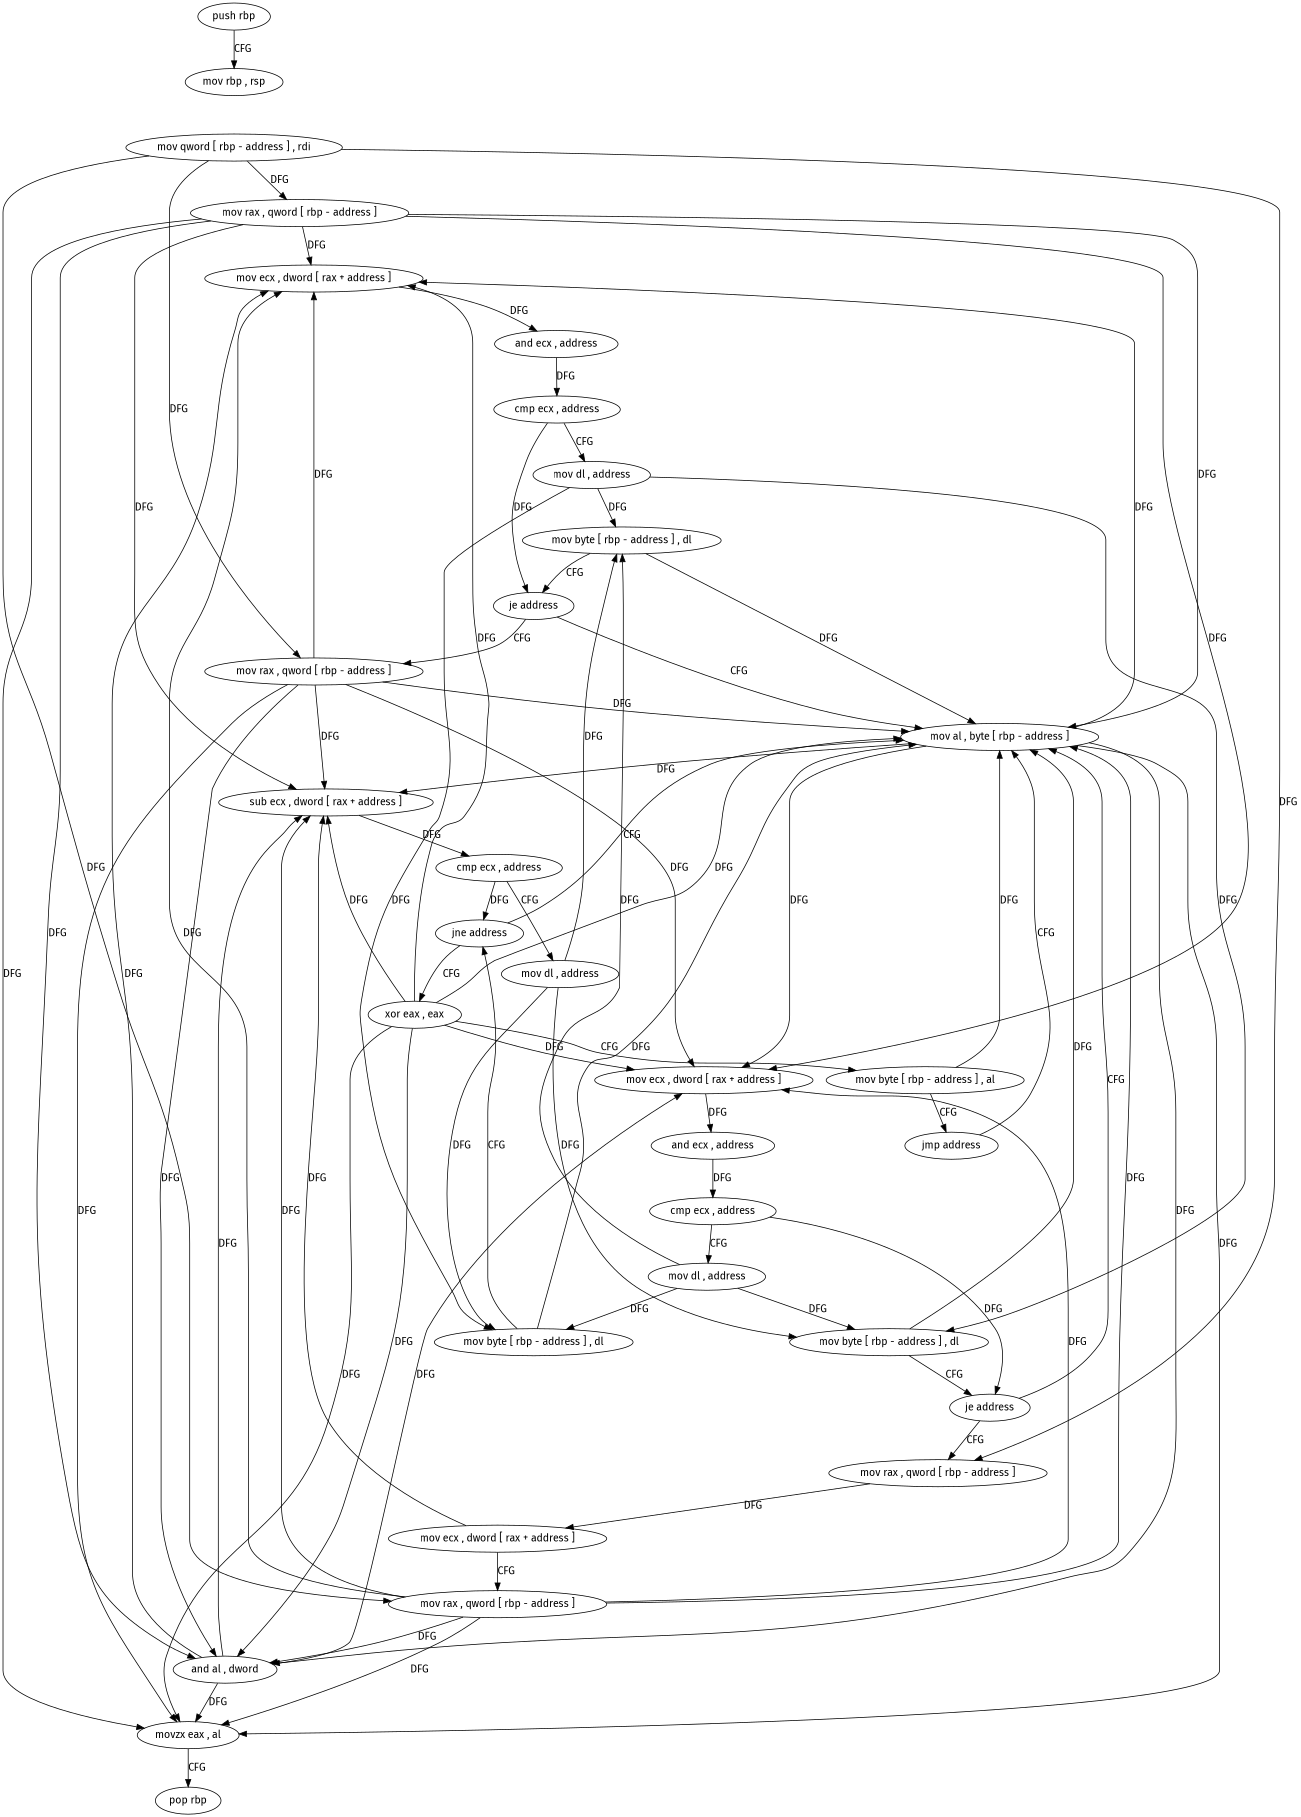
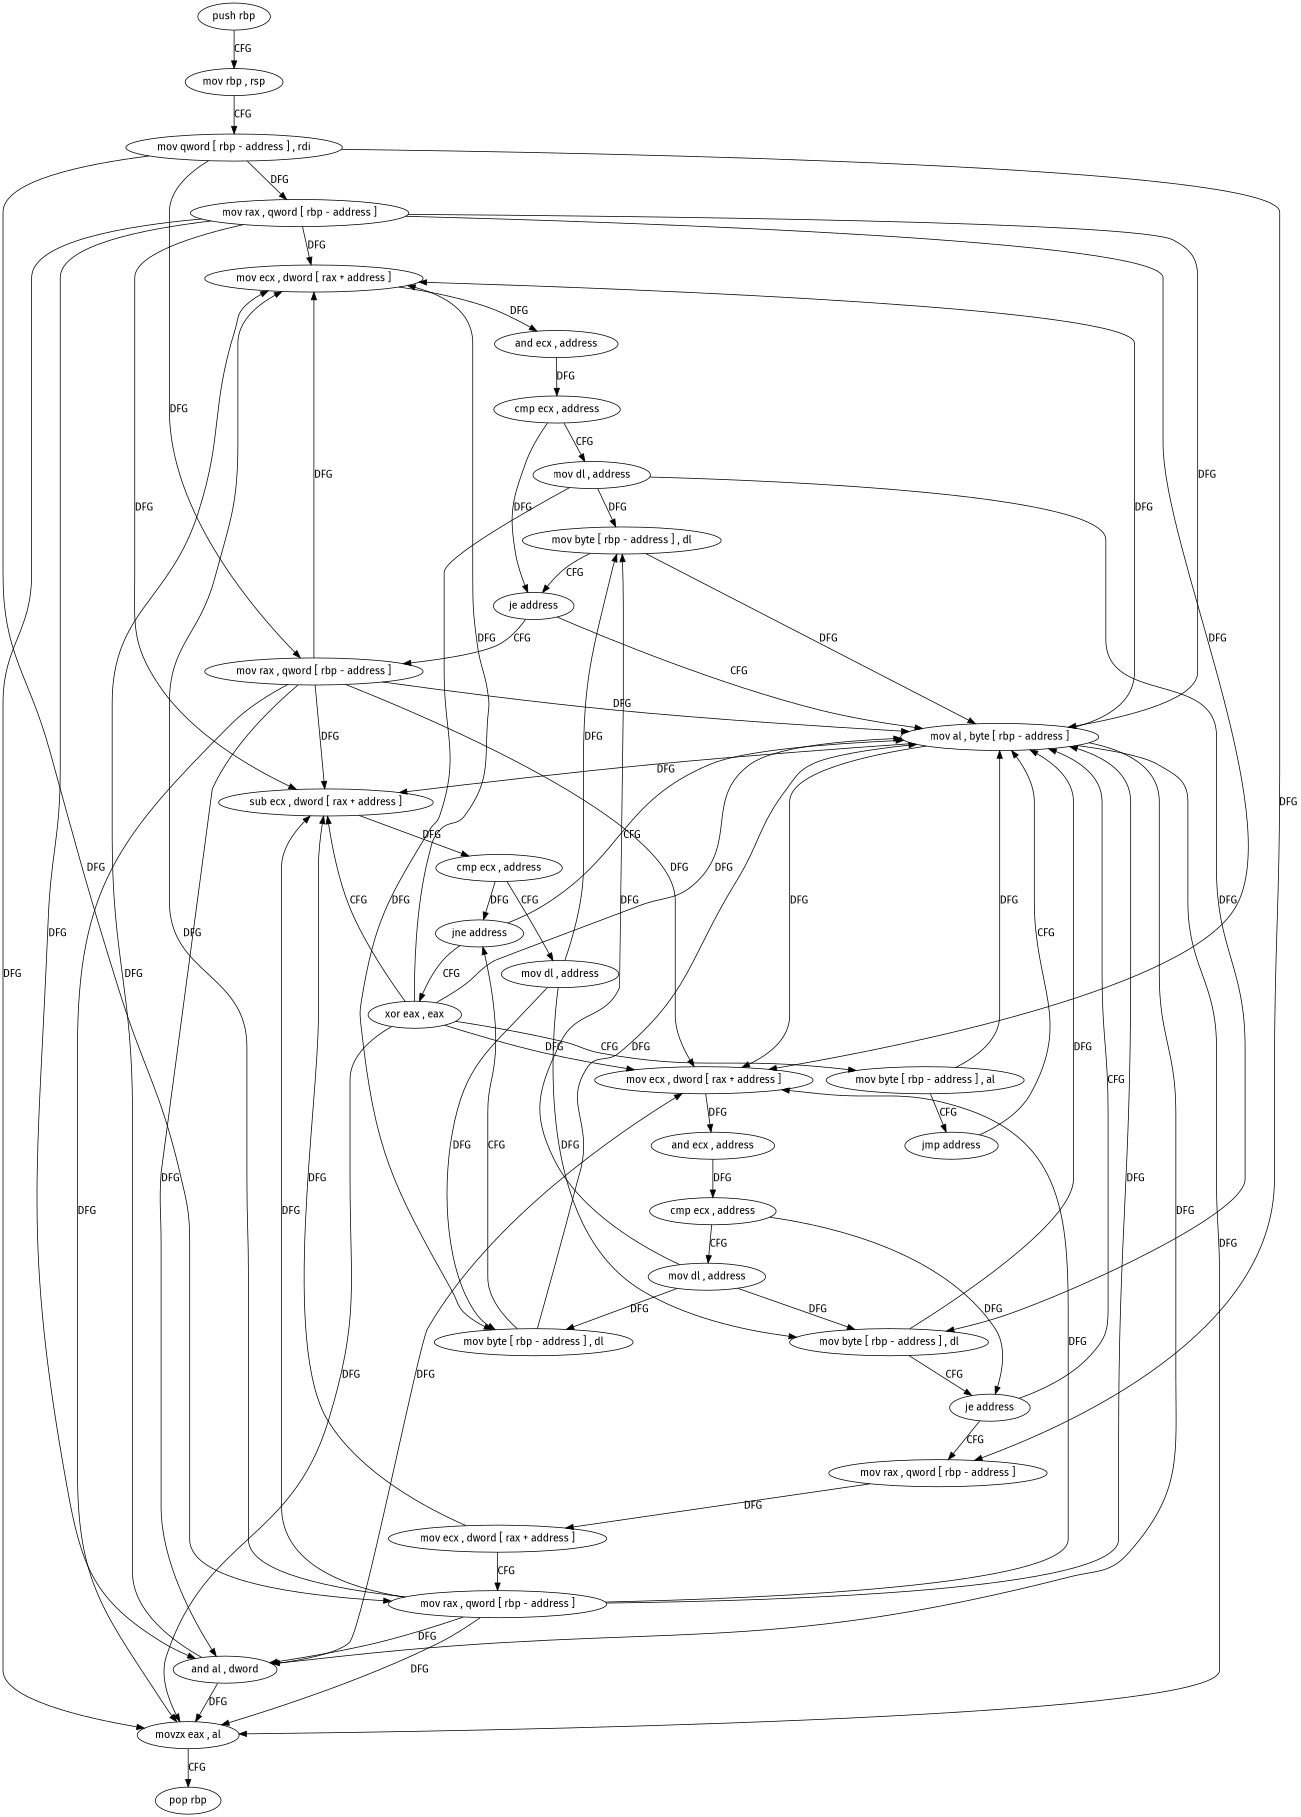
none -> (234, 111)
(359, 901) -> (359, 901)
(218, 1227) -> none
(388, 1358) -> none
